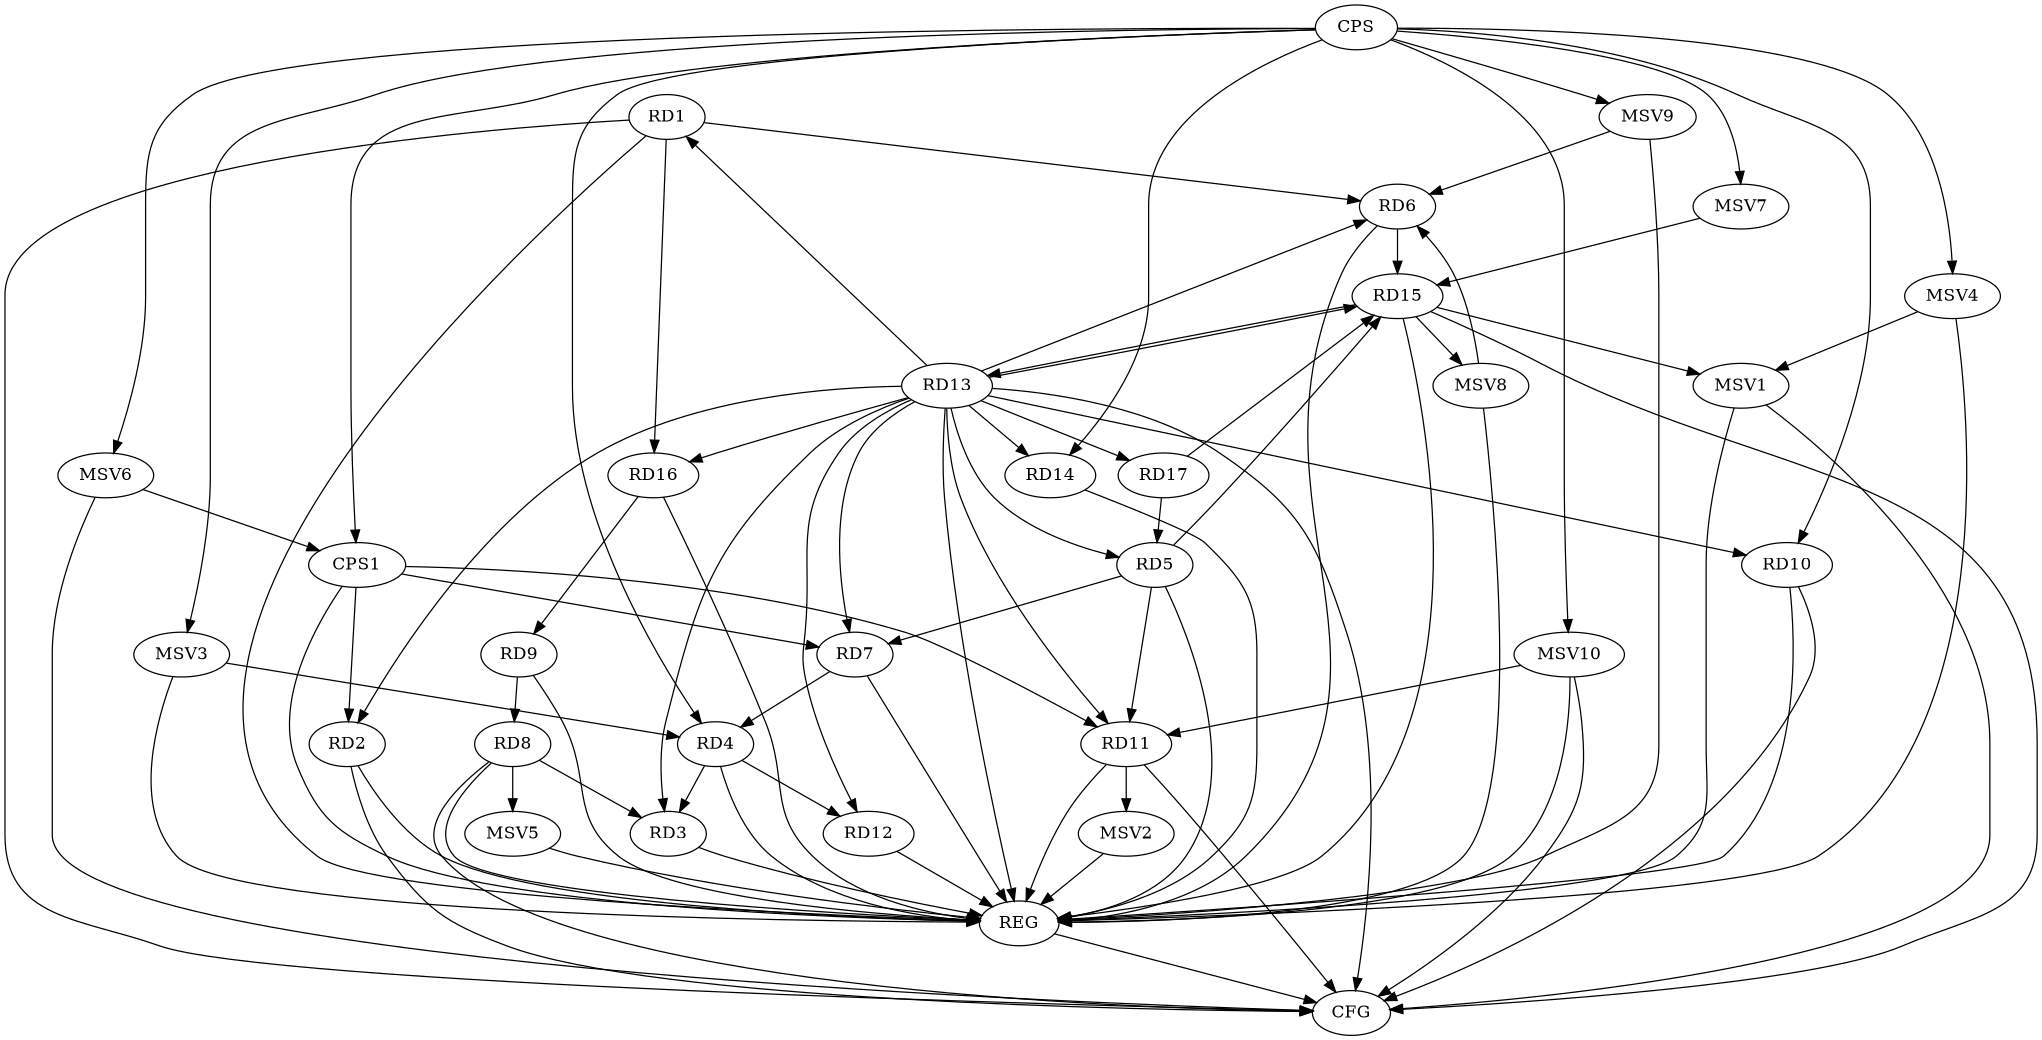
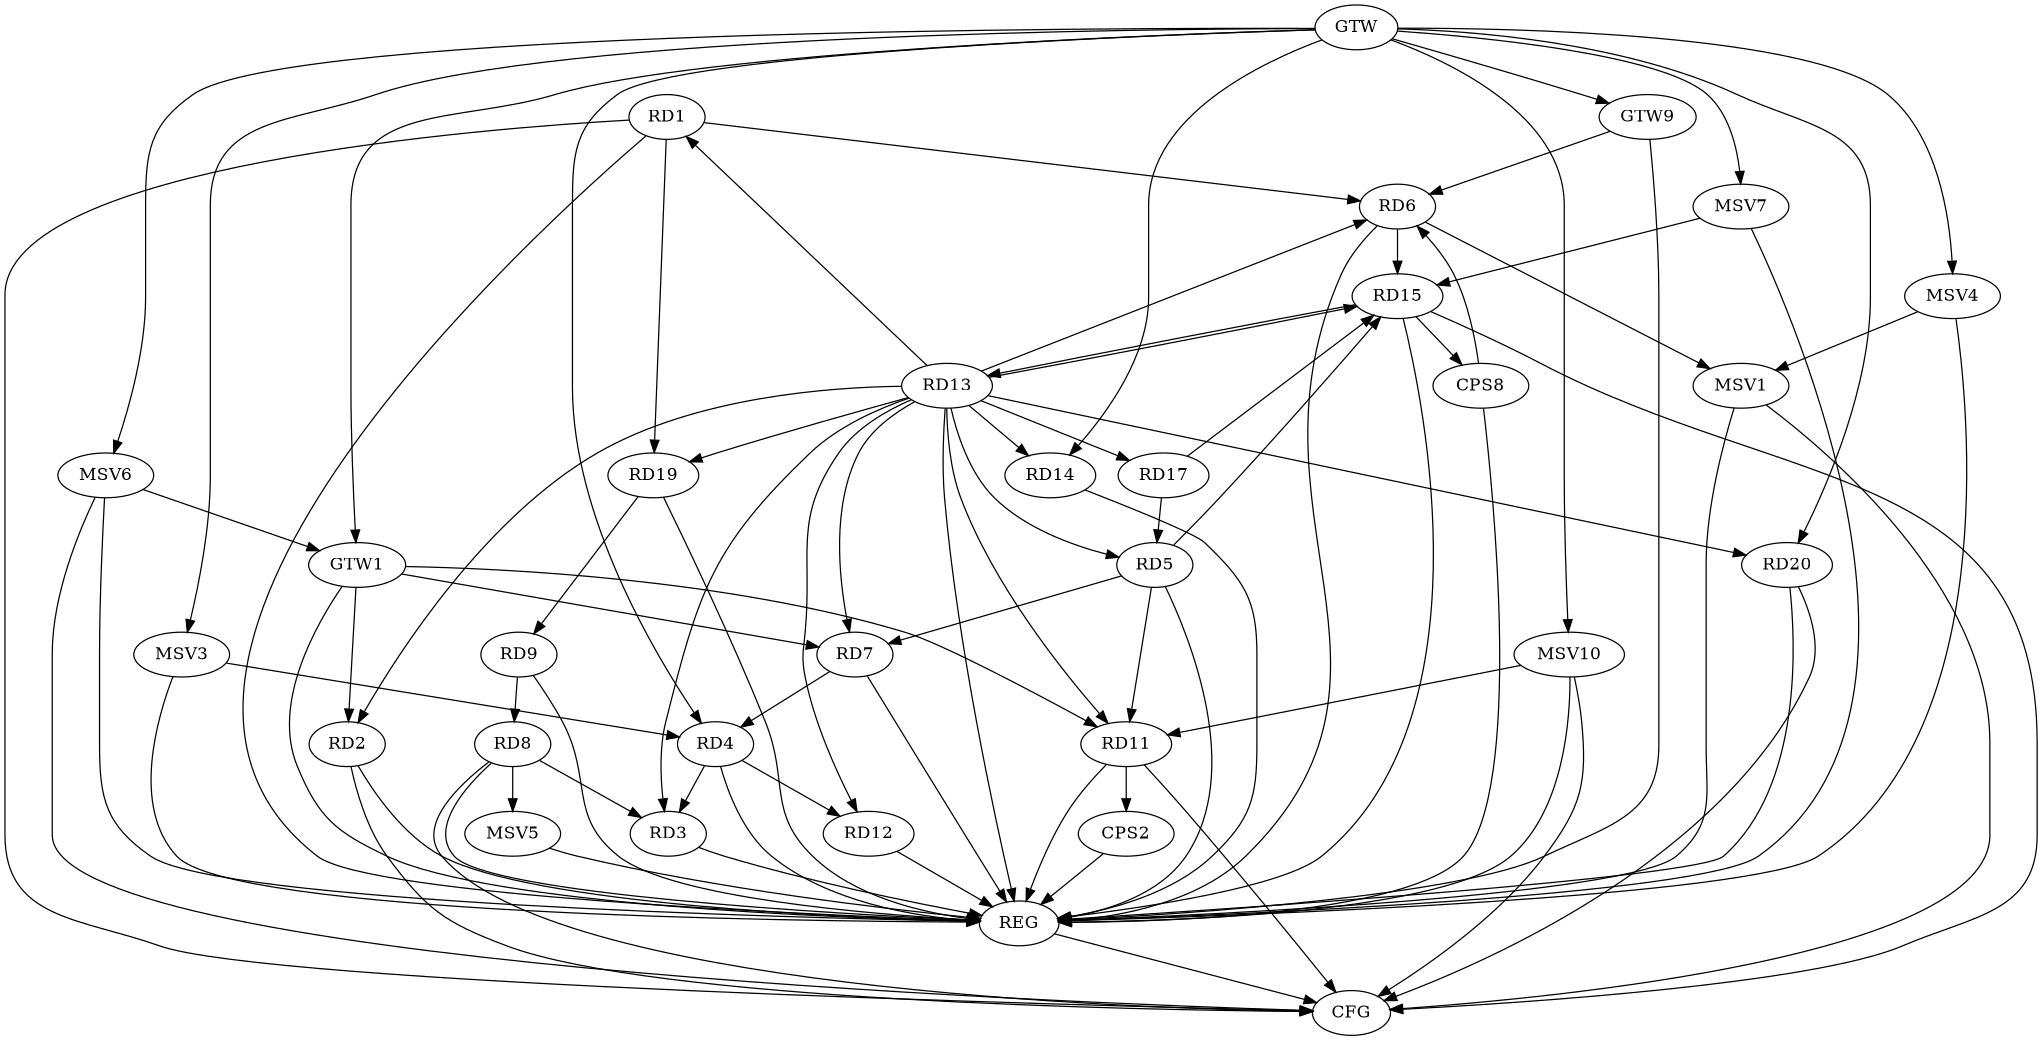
(1356, 27) -> (1356, 27)
(1648, 117) -> (1648, 117)
(1556, 338) -> (1555, 289)
(1481, 386) -> (1481, 386)
(653, 475) -> (653, 475)
(357, 565) -> (357, 565)
(1787, 565) -> (1787, 565)
(1334, 597) -> none
(1126, 834) -> (1126, 834)
none -> (1750, 859)
none -> (163, 860)
